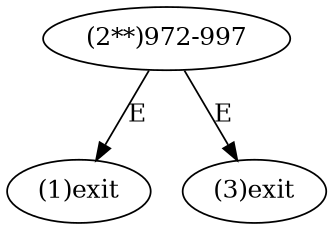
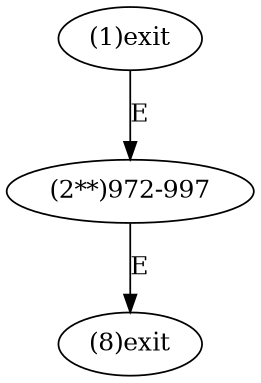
(127, 108) -> (130, 106)
(254, 191) -> (130, 344)
